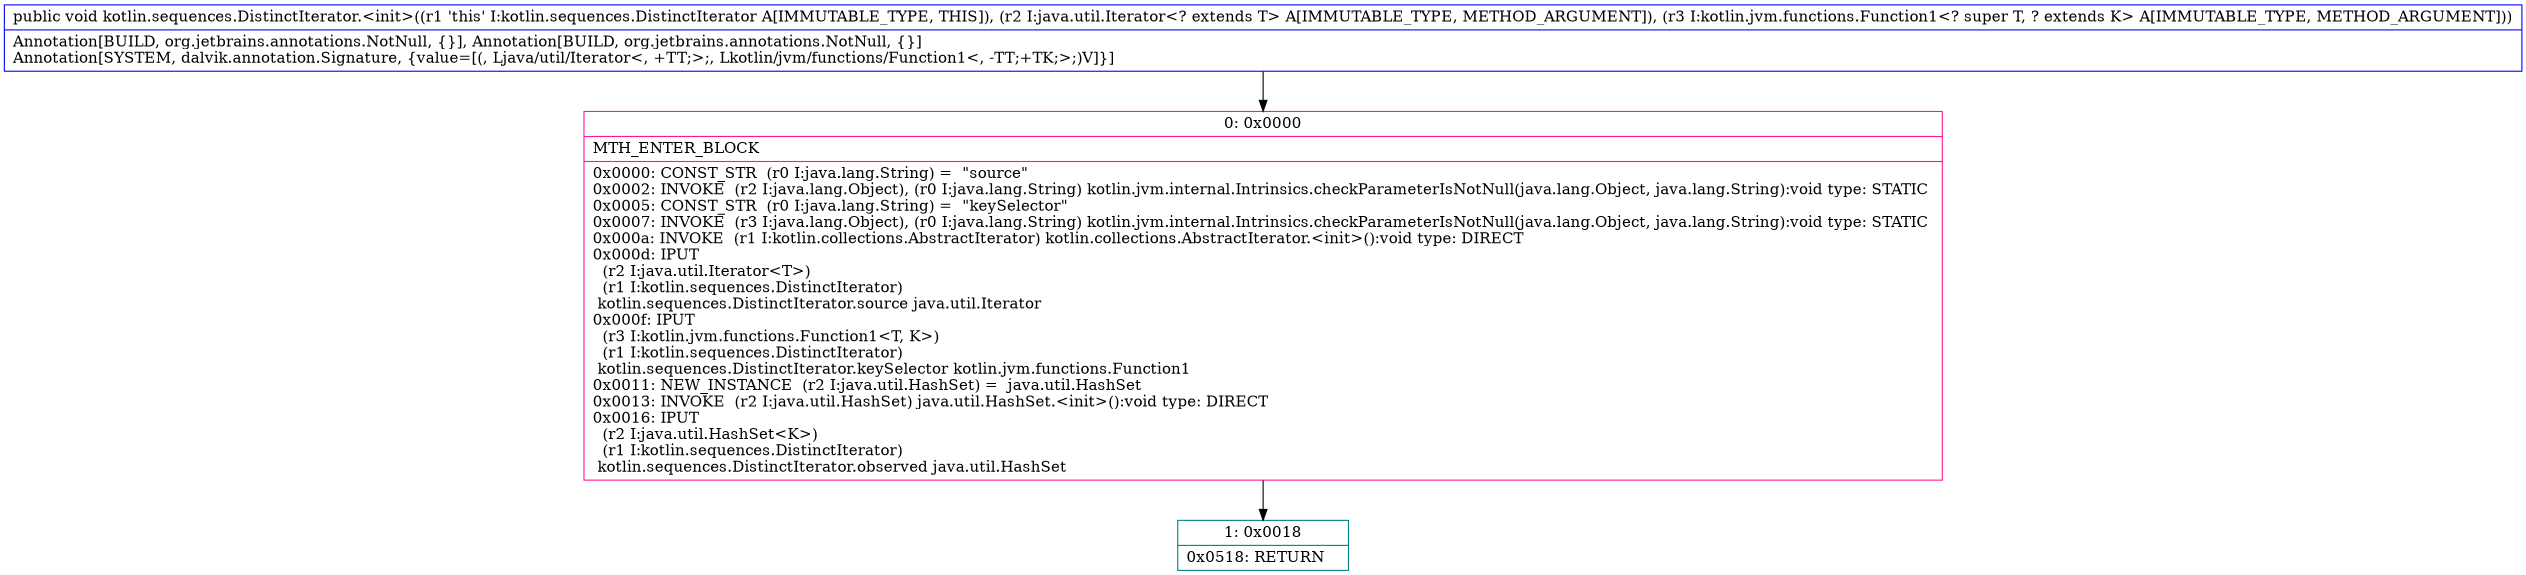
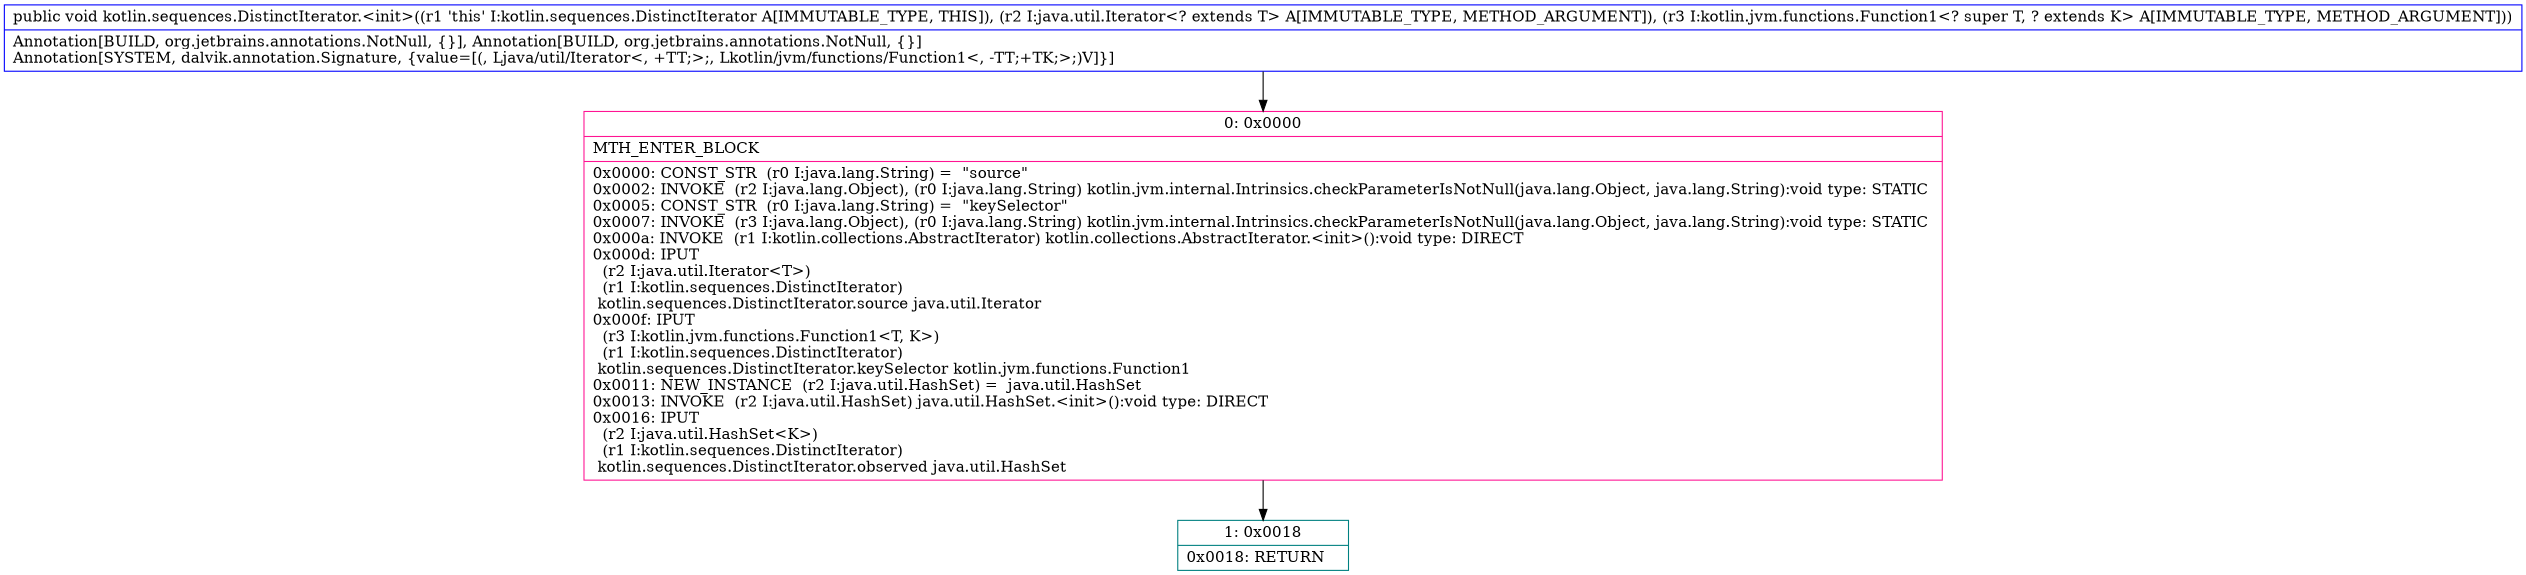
(1263, 557) -> (1263, 557)
